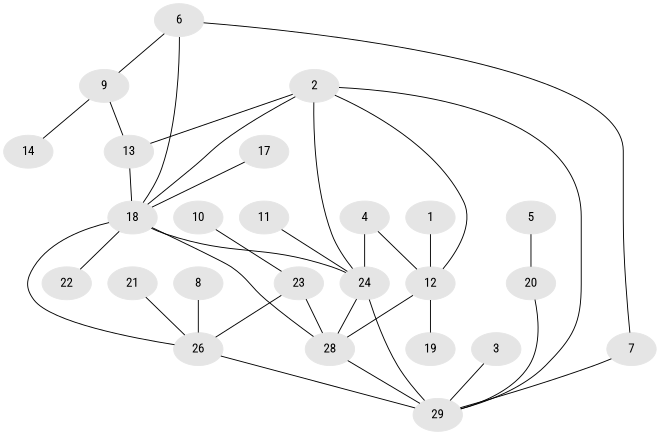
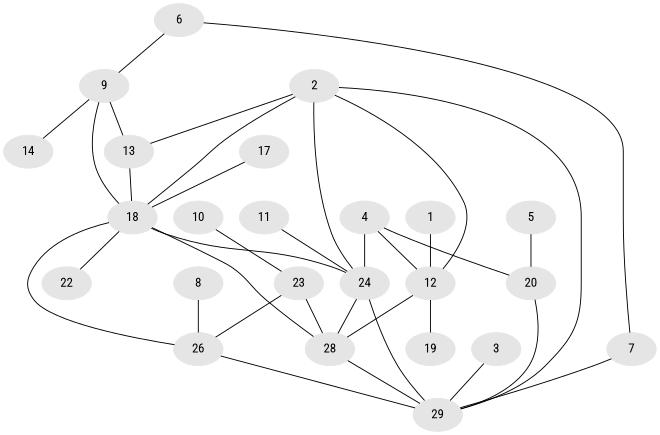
(173, 123) -> (93, 156)
none -> (446, 253)
(133, 283) -> none
